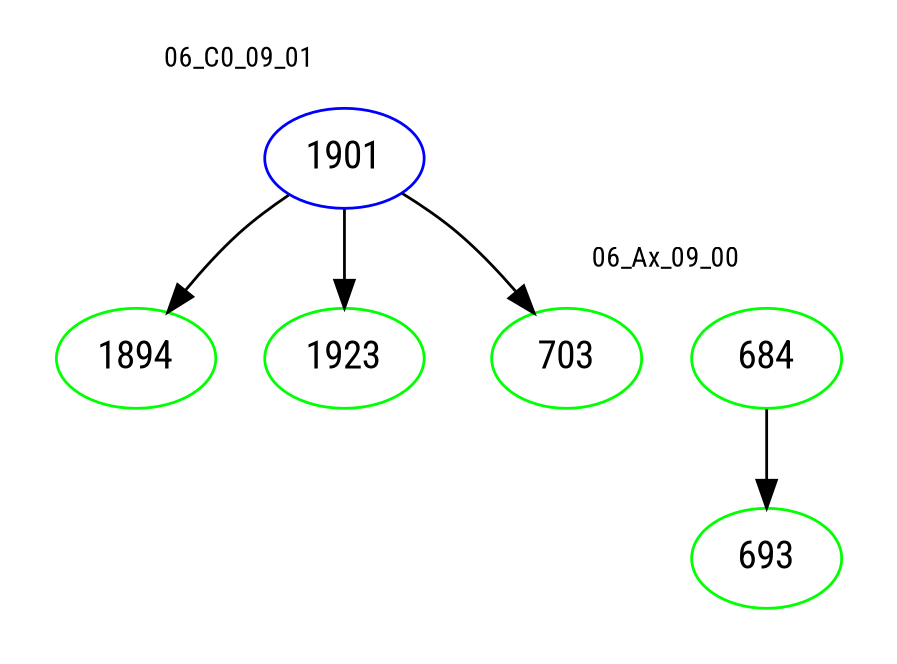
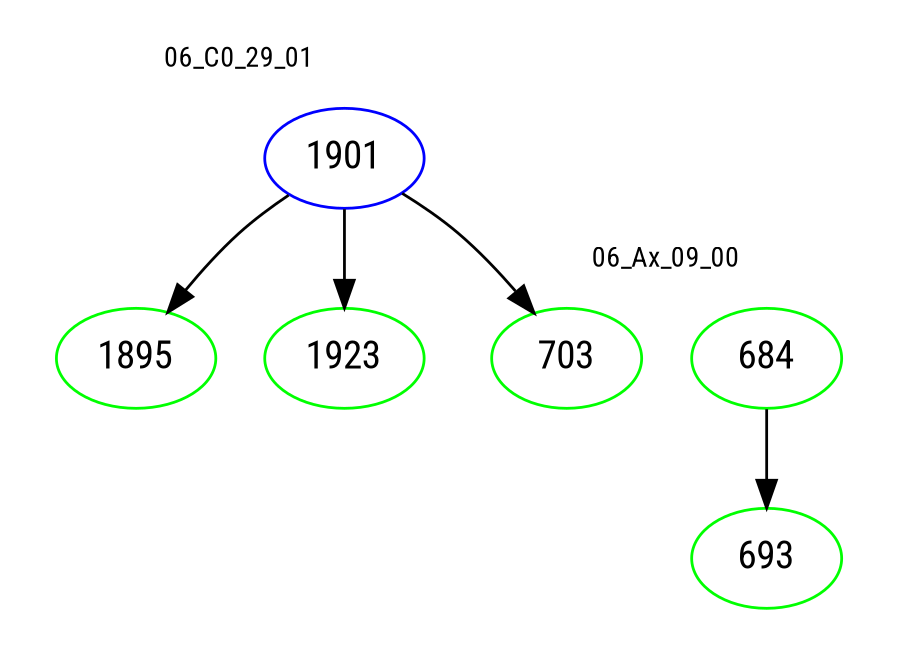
(240, 60) -> (240, 60)
(136, 358) -> (136, 358)
